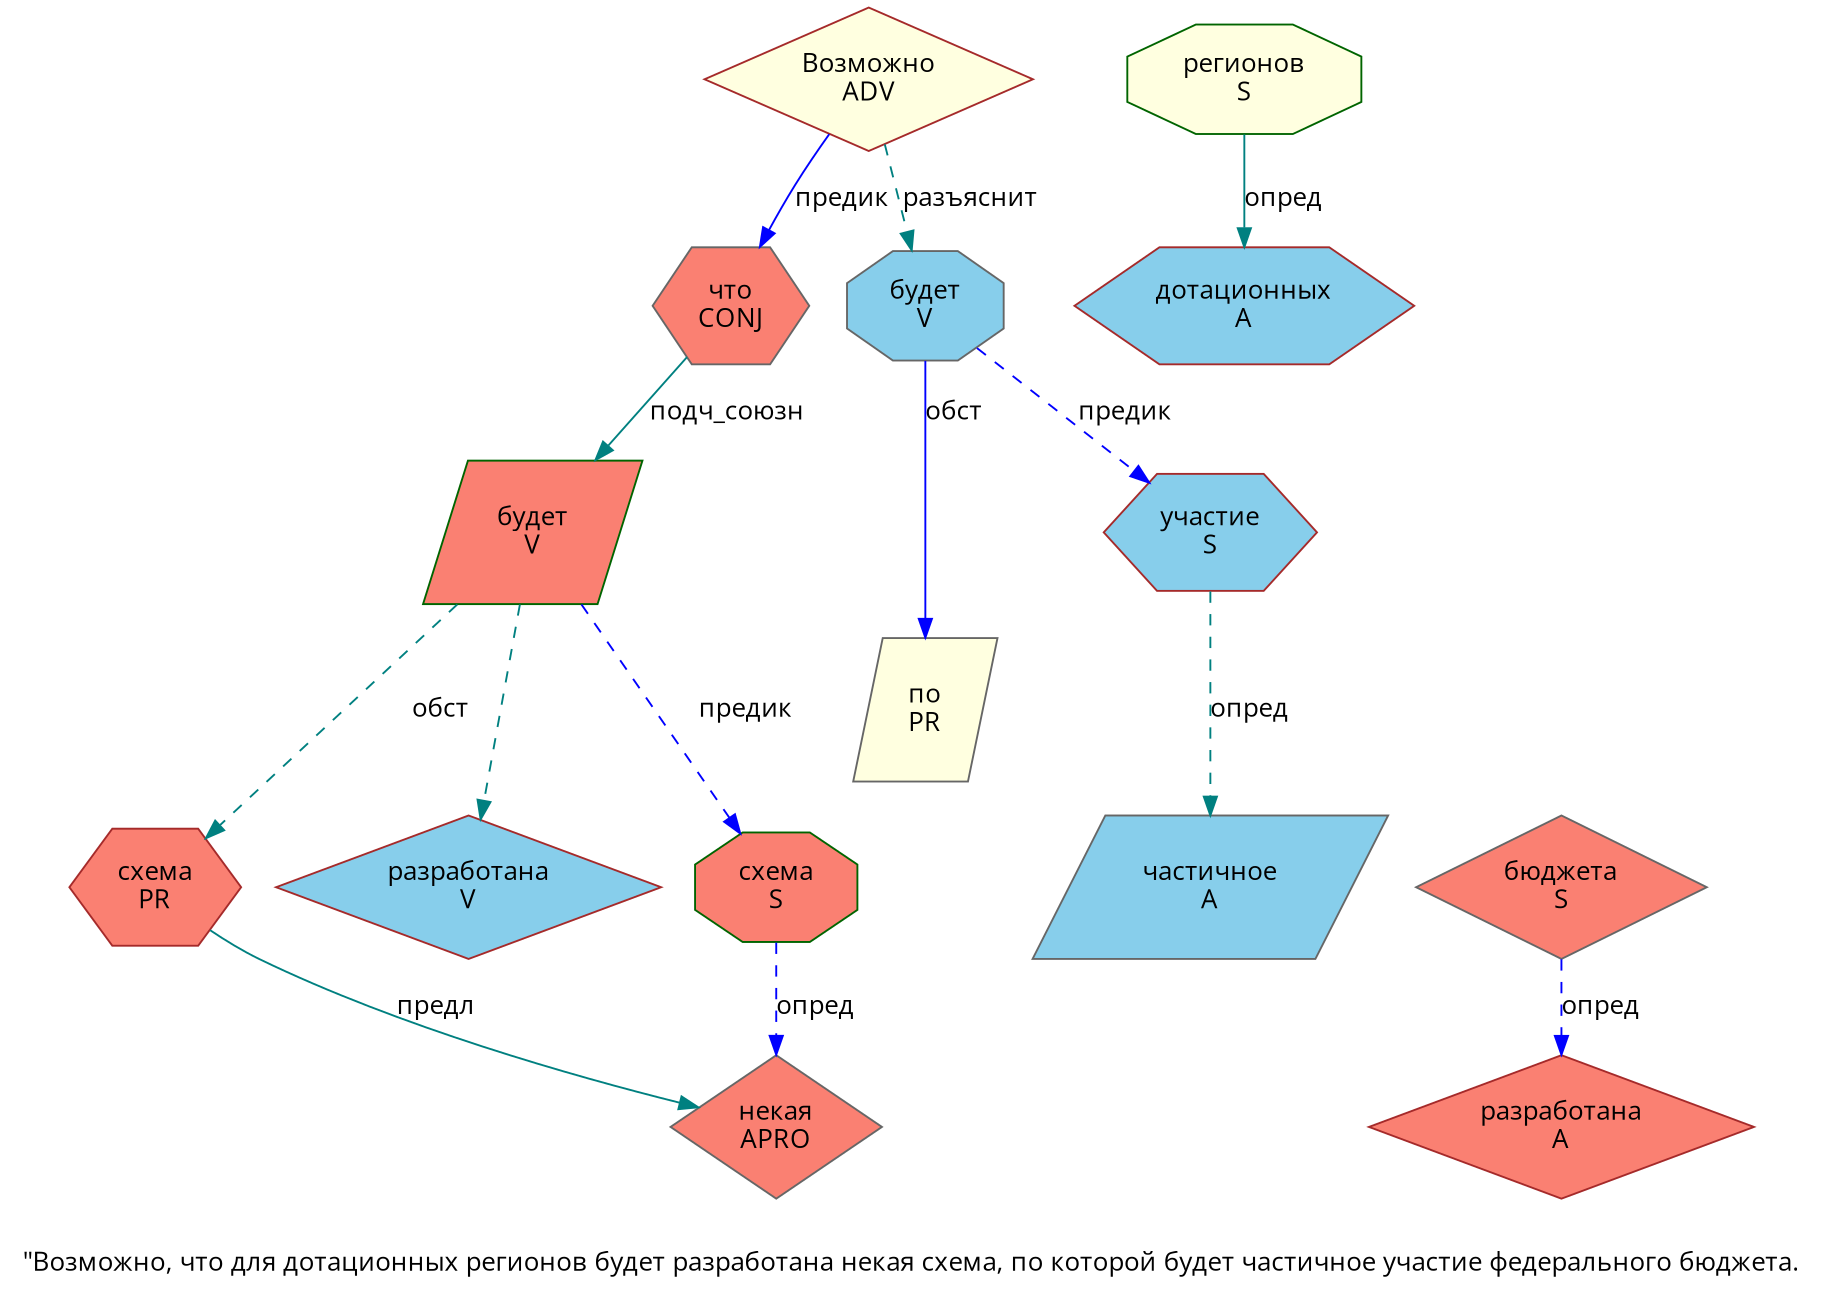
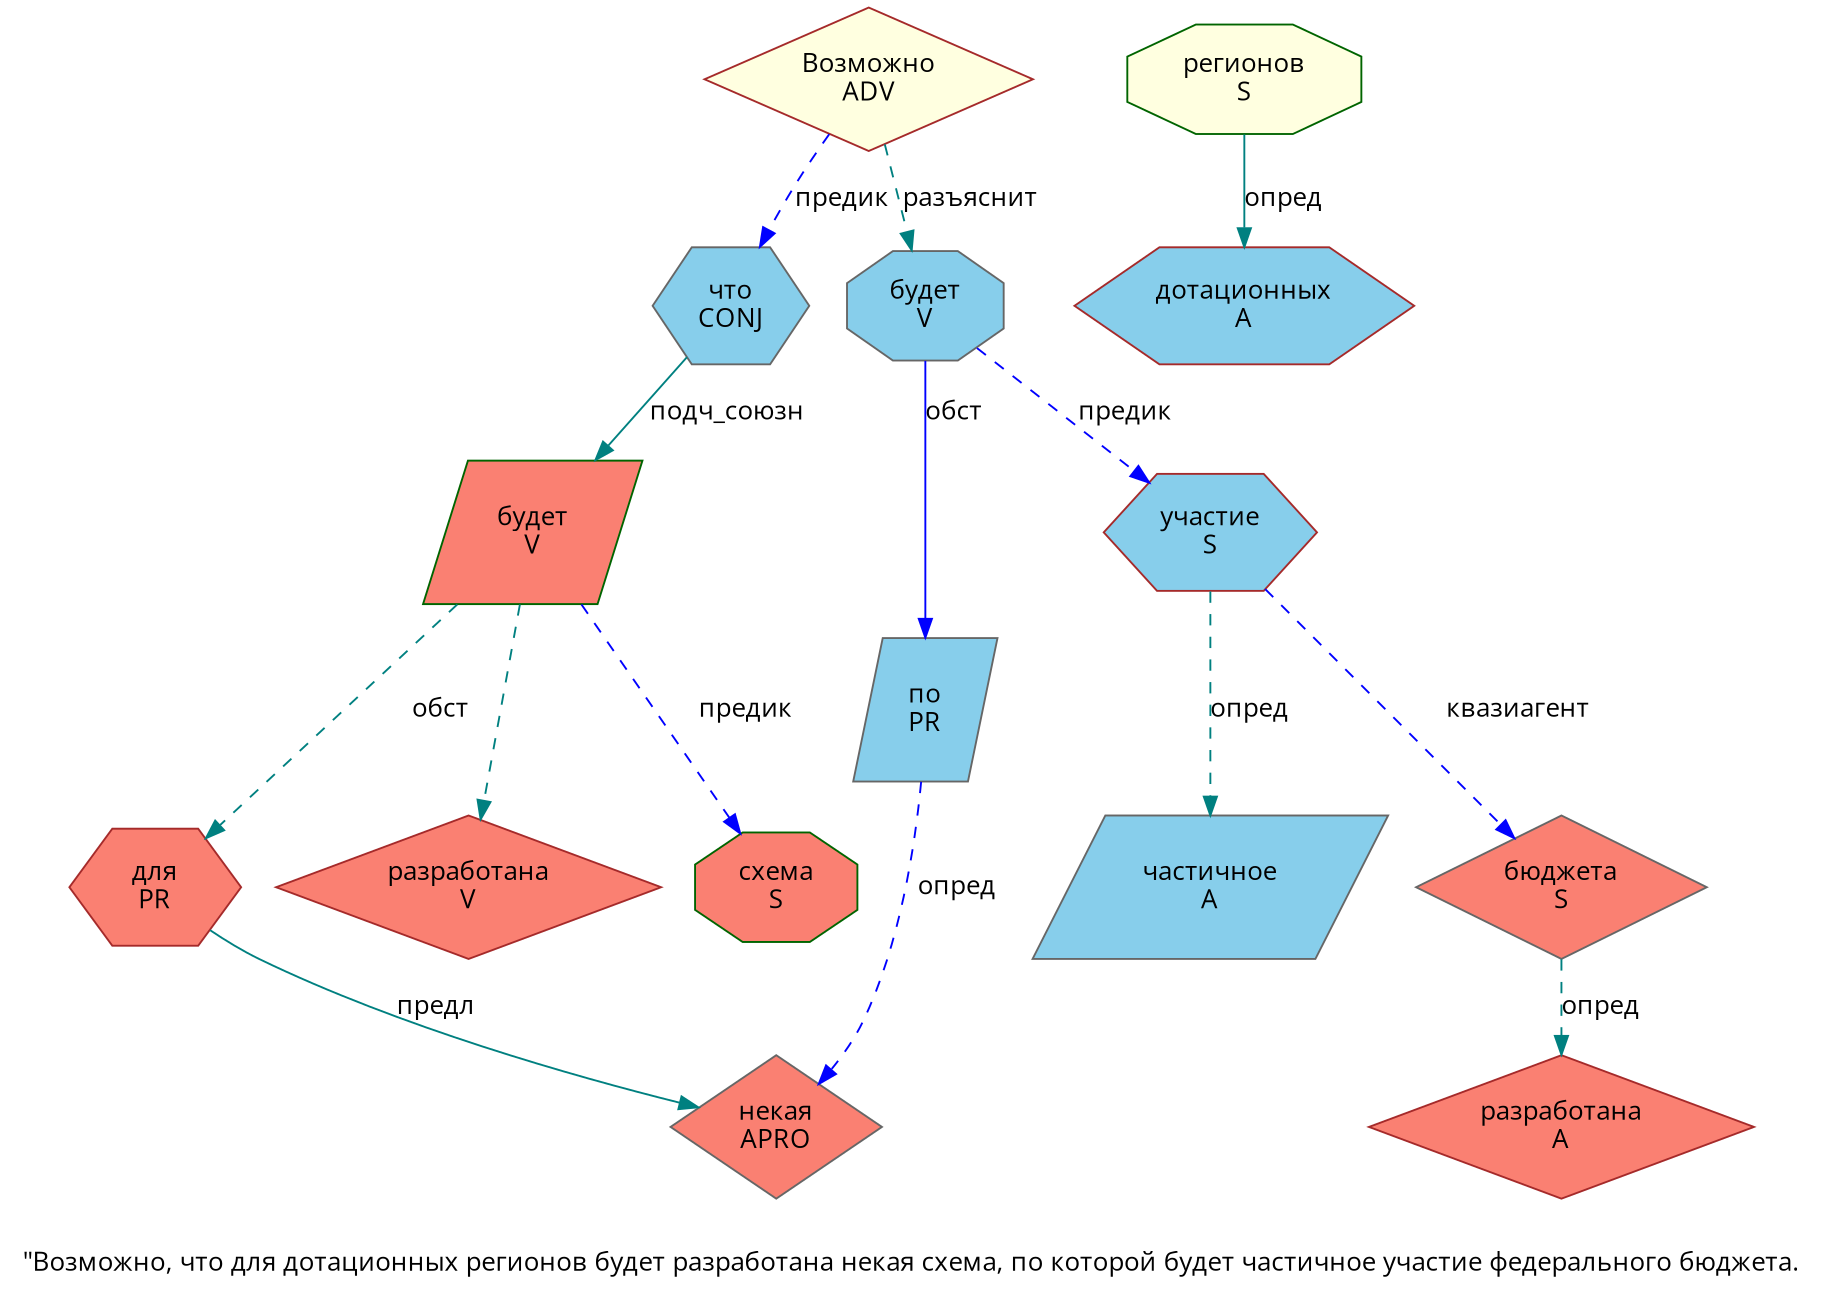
(798, 181) -> (798, 181)
(731, 306) -> (731, 306)
none -> (1383, 707)
(925, 710) -> (925, 710)
(155, 887) -> (155, 887)
(469, 887) -> (469, 887)
(776, 989) -> (895, 932)
(1561, 998) -> (1561, 998)
